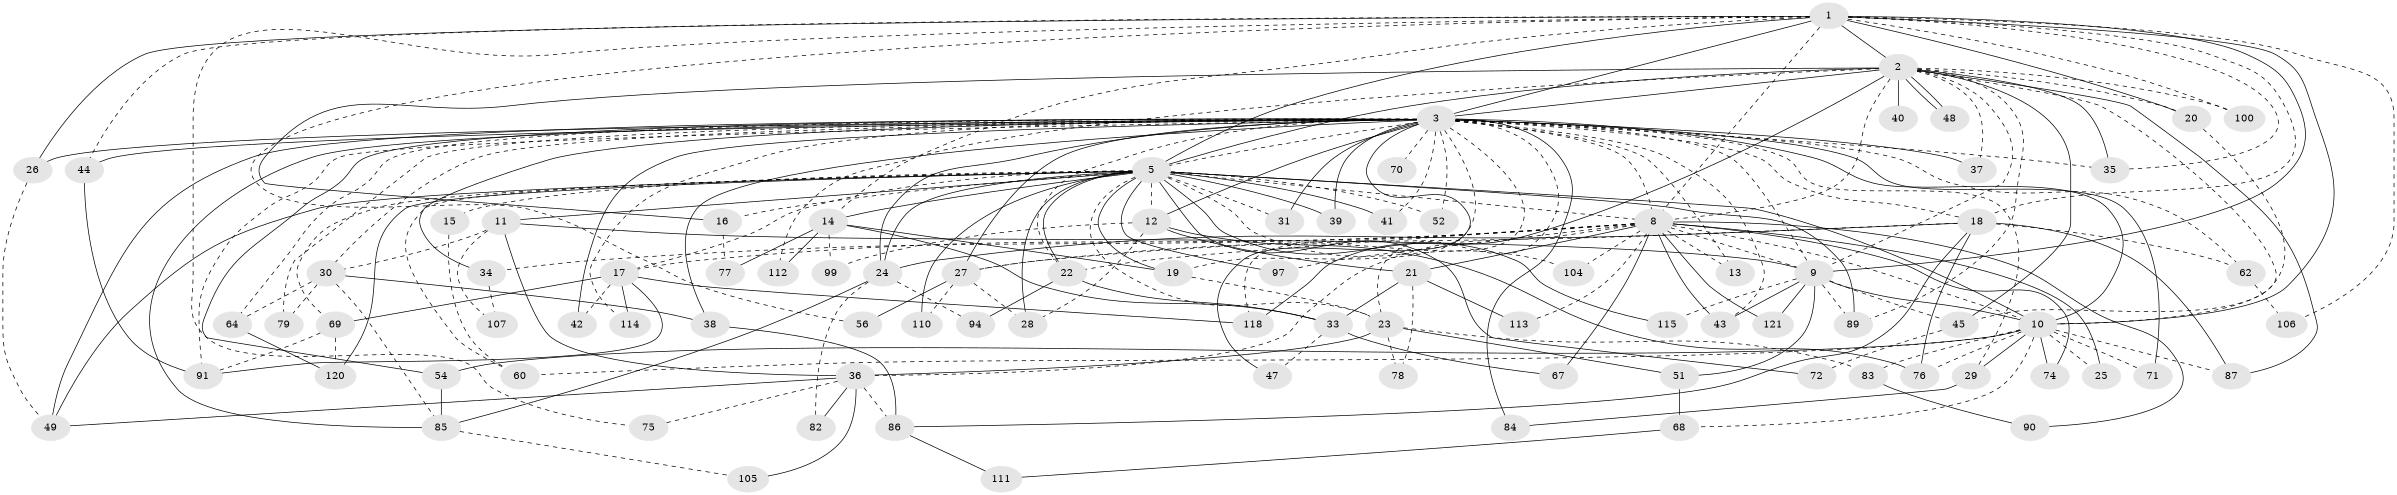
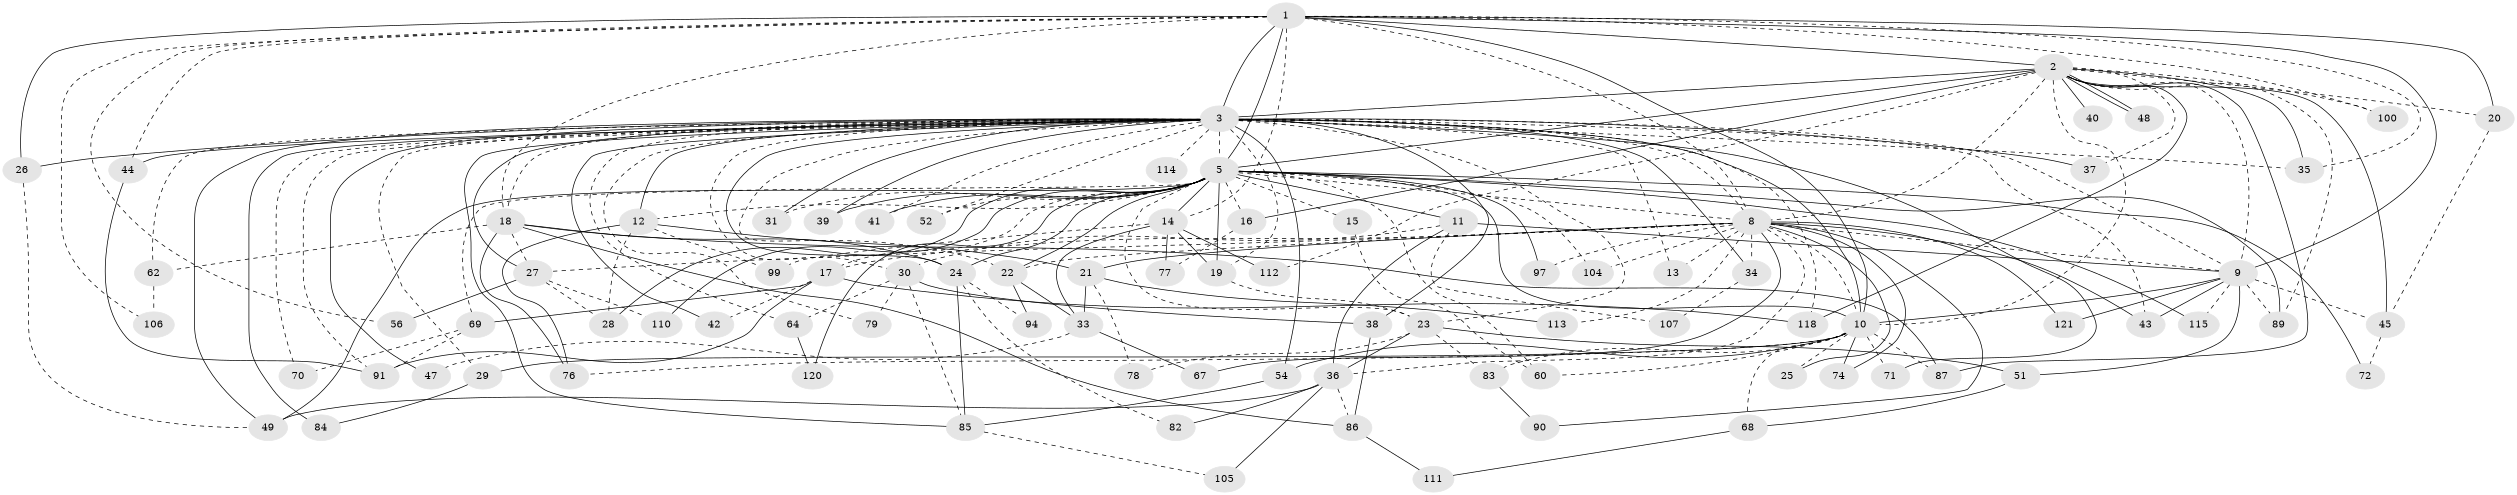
(625, 299) -> none
(335, 351) -> (394, 348)
(649, 428) -> none
